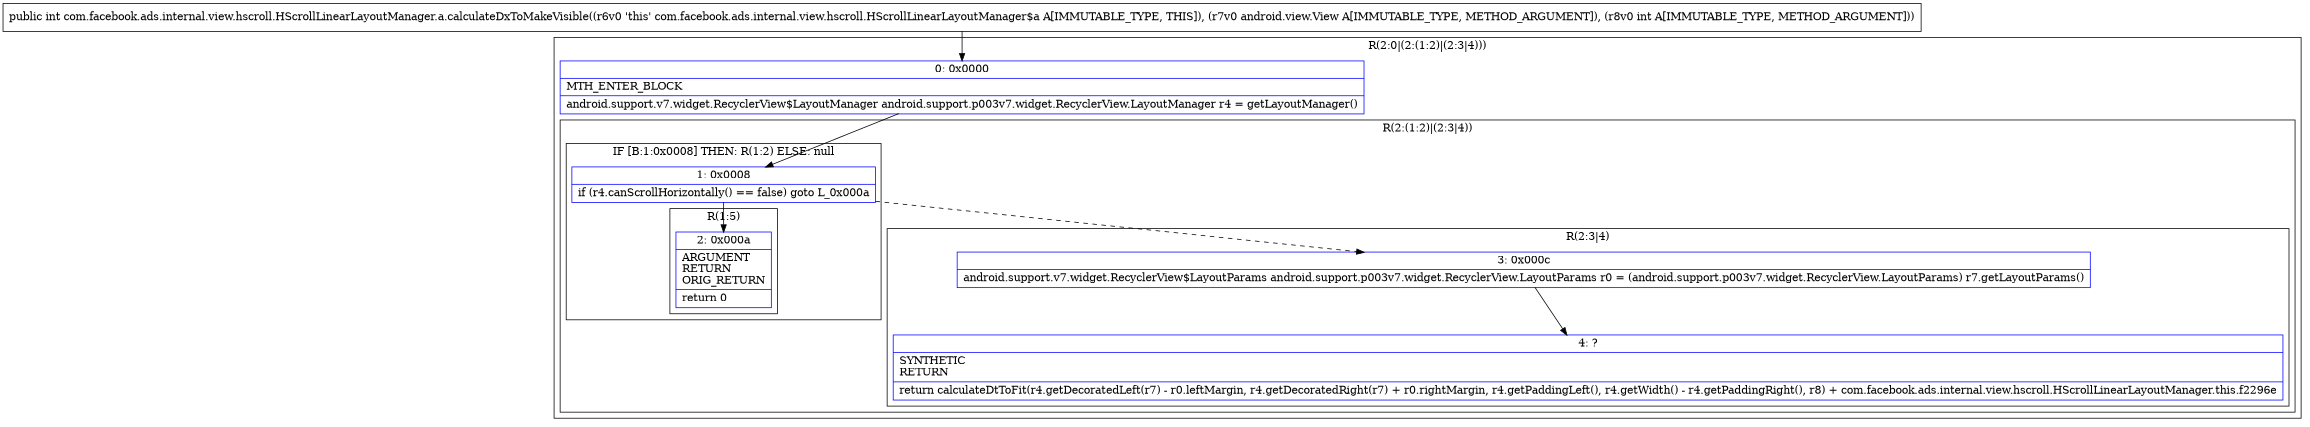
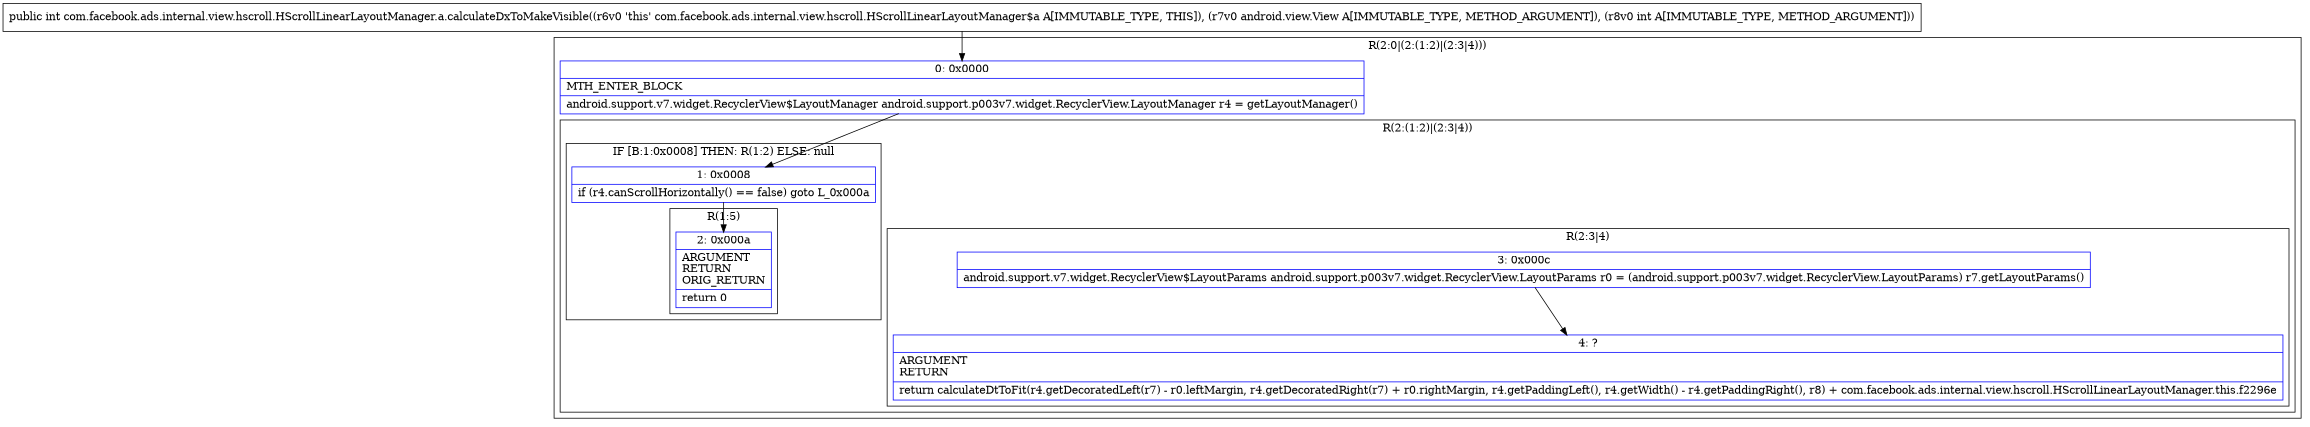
(1092, 224) -> none
(933, 361) -> (933, 361)
